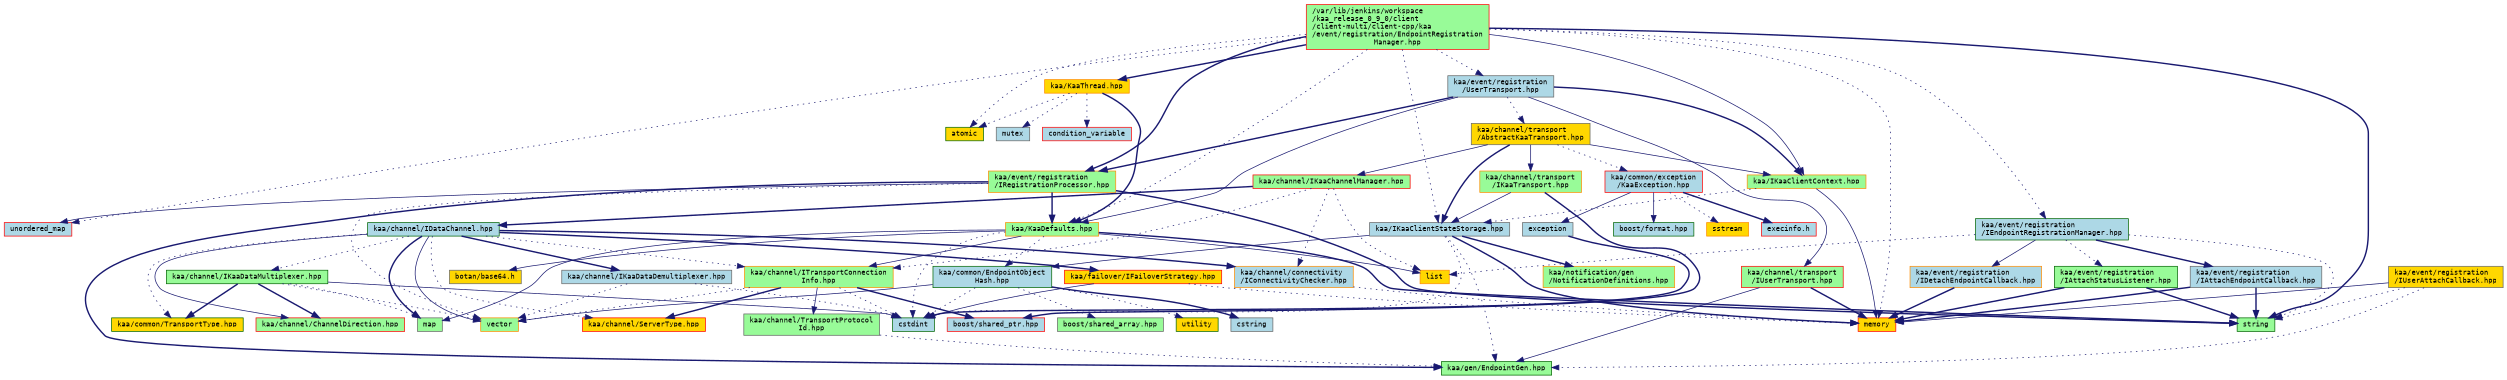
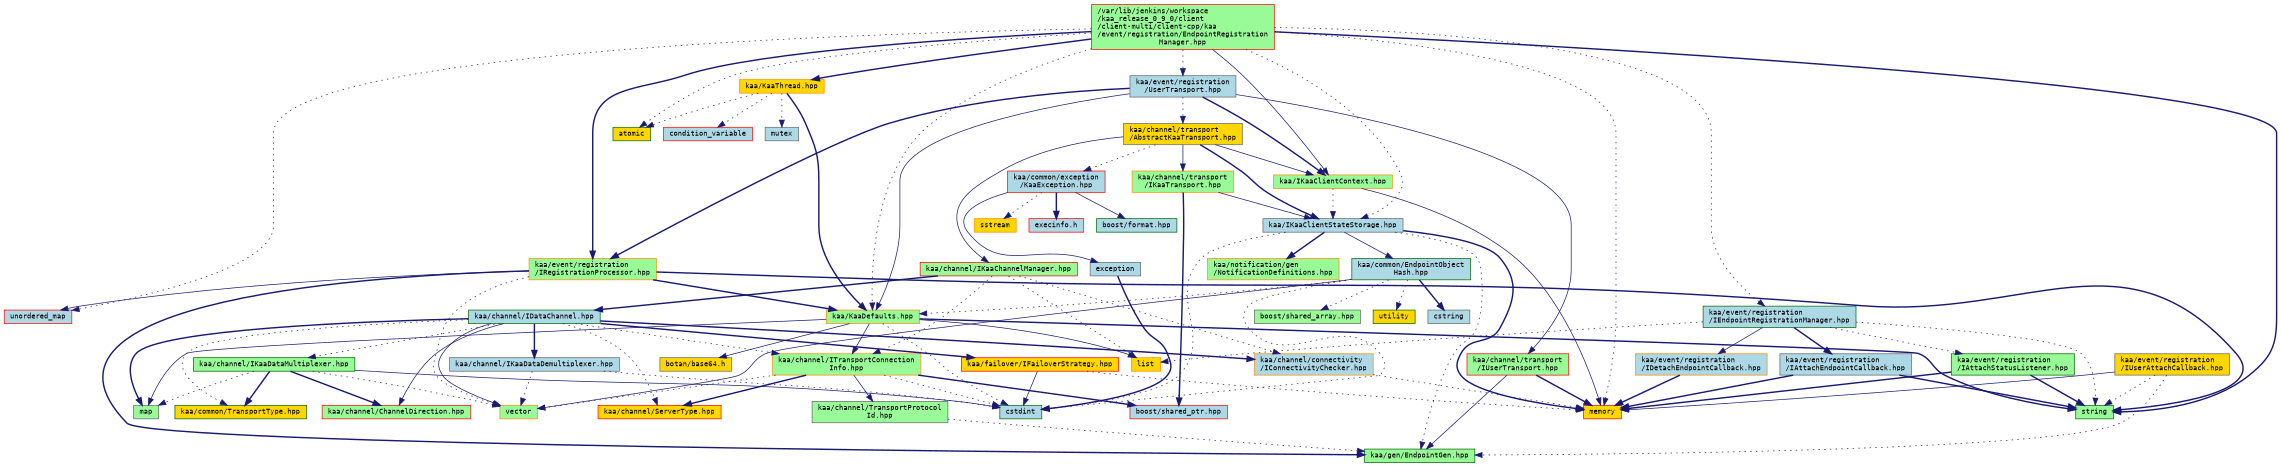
(1032, 246) -> (1140, 300)
